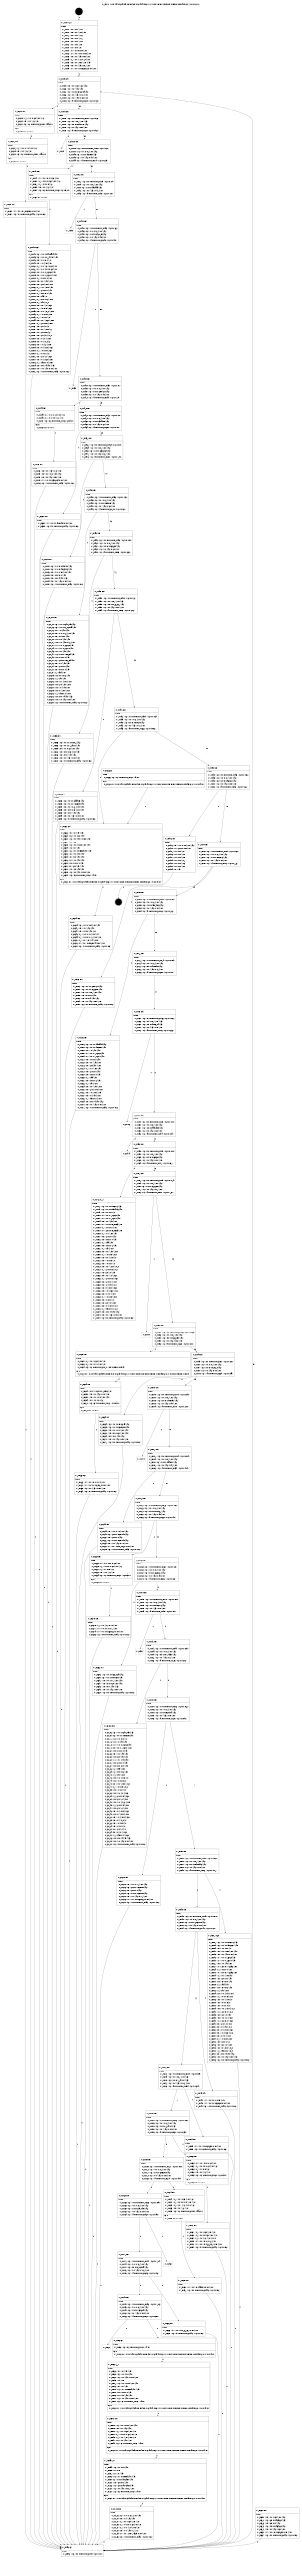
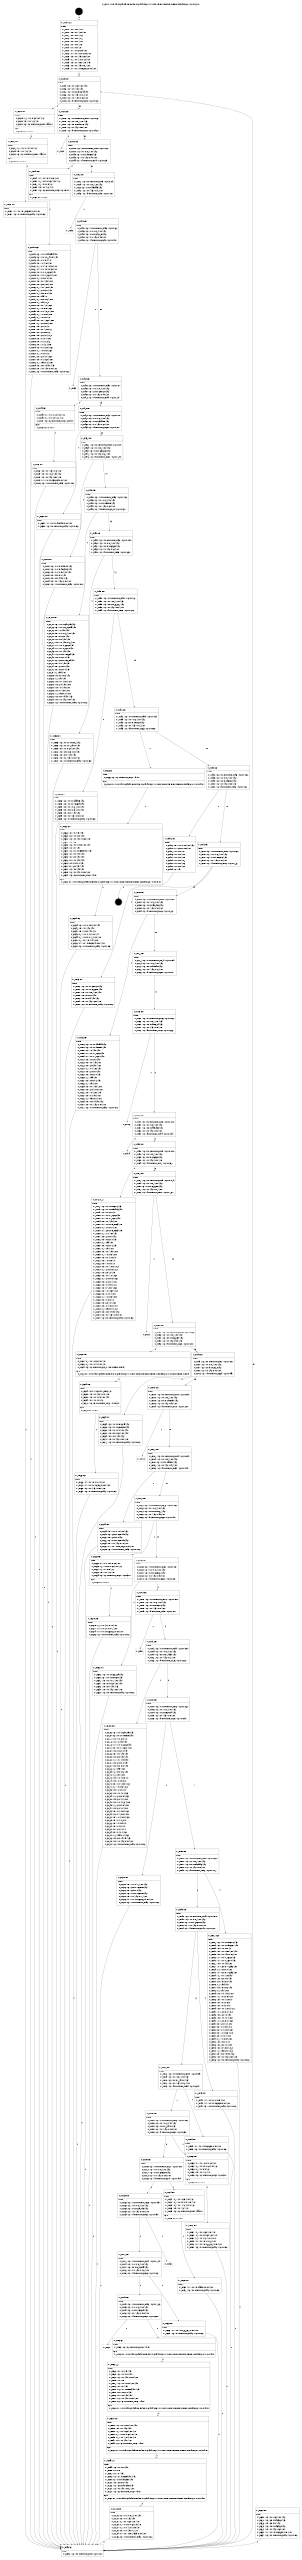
(95, 207) -> none
(98, 774) -> (145, 749)
none -> (73, 1916)
